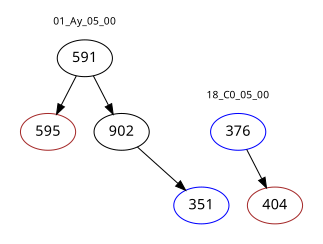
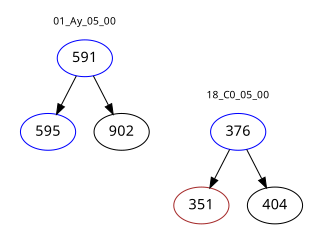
(85, 58) -> (85, 58)
(48, 132) -> (48, 132)
(158, 165) -> (222, 164)
(201, 205) -> (201, 205)
(275, 205) -> (275, 205)
